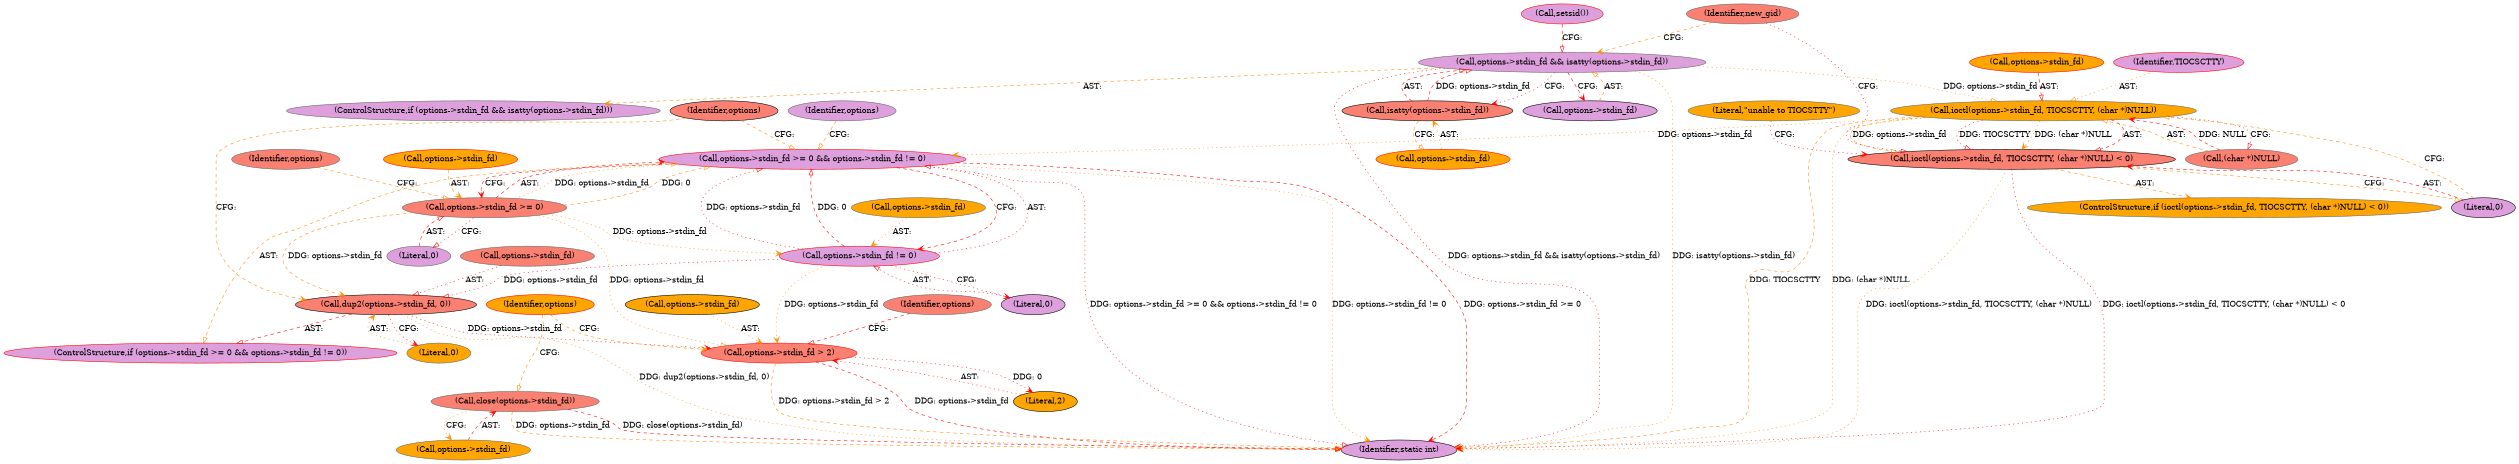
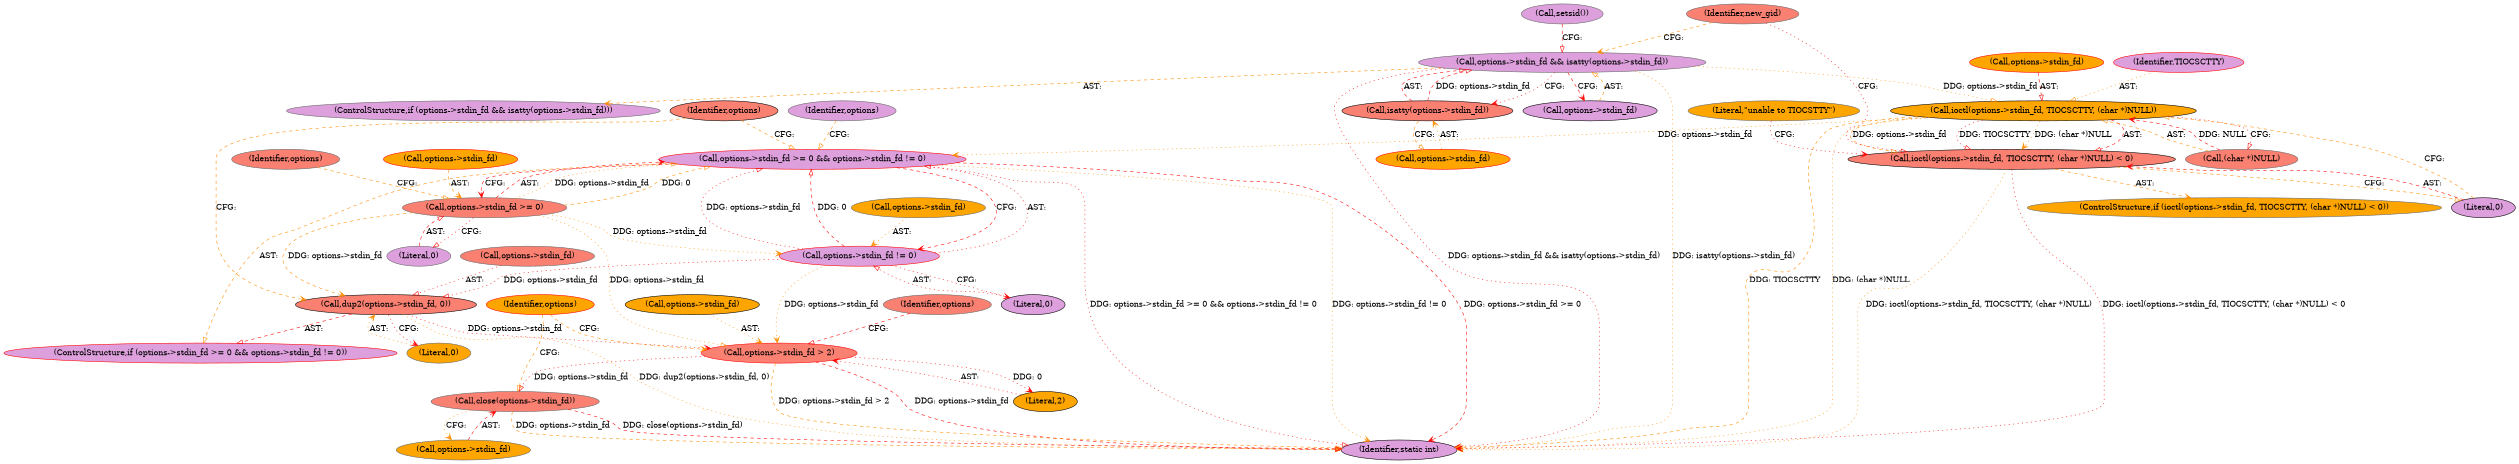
(1562, 14) -> (1562, 14)
(2043, 111) -> (2043, 111)
none -> (620, 361)
